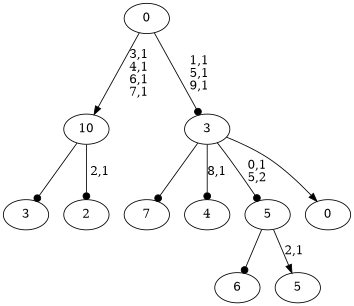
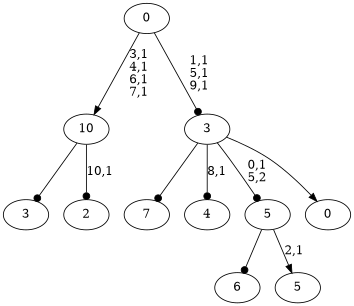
(100, 172) -> (100, 172)
